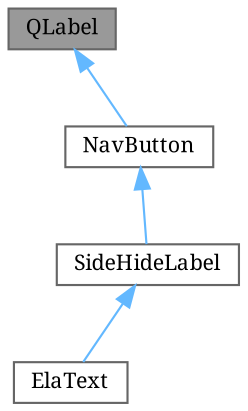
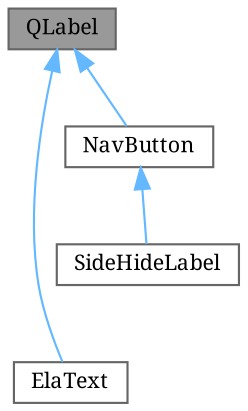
(103, 333) -> (34, 218)
